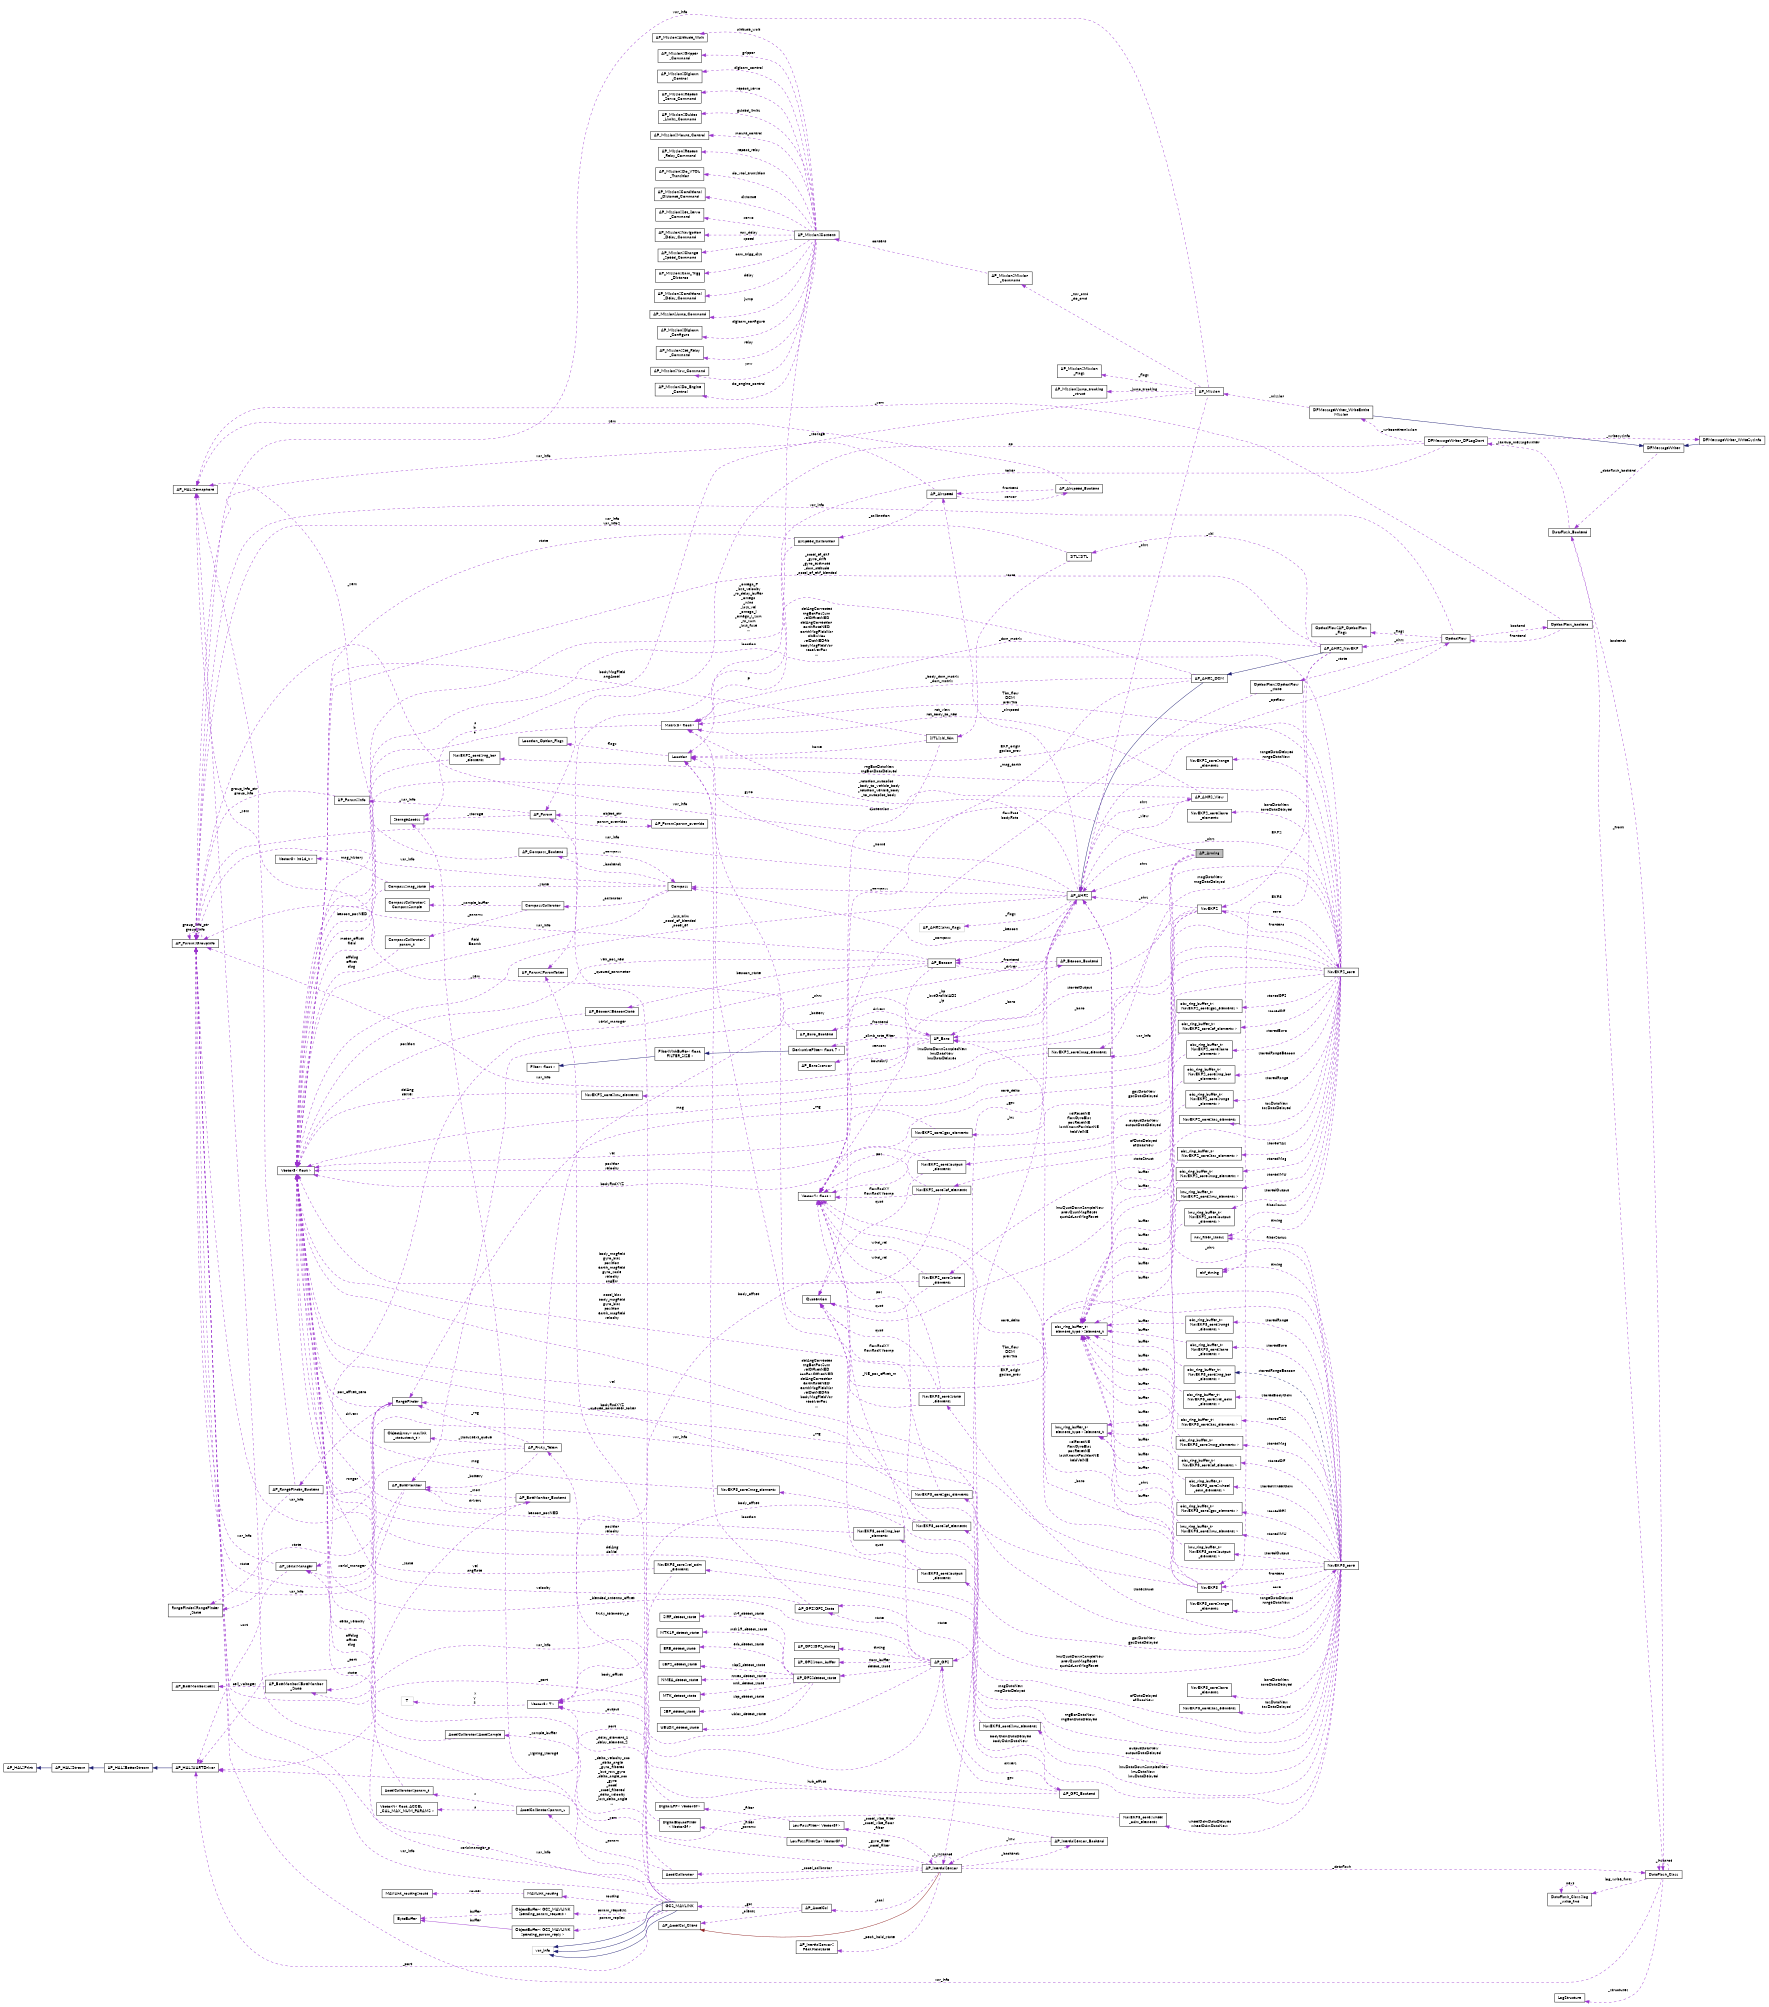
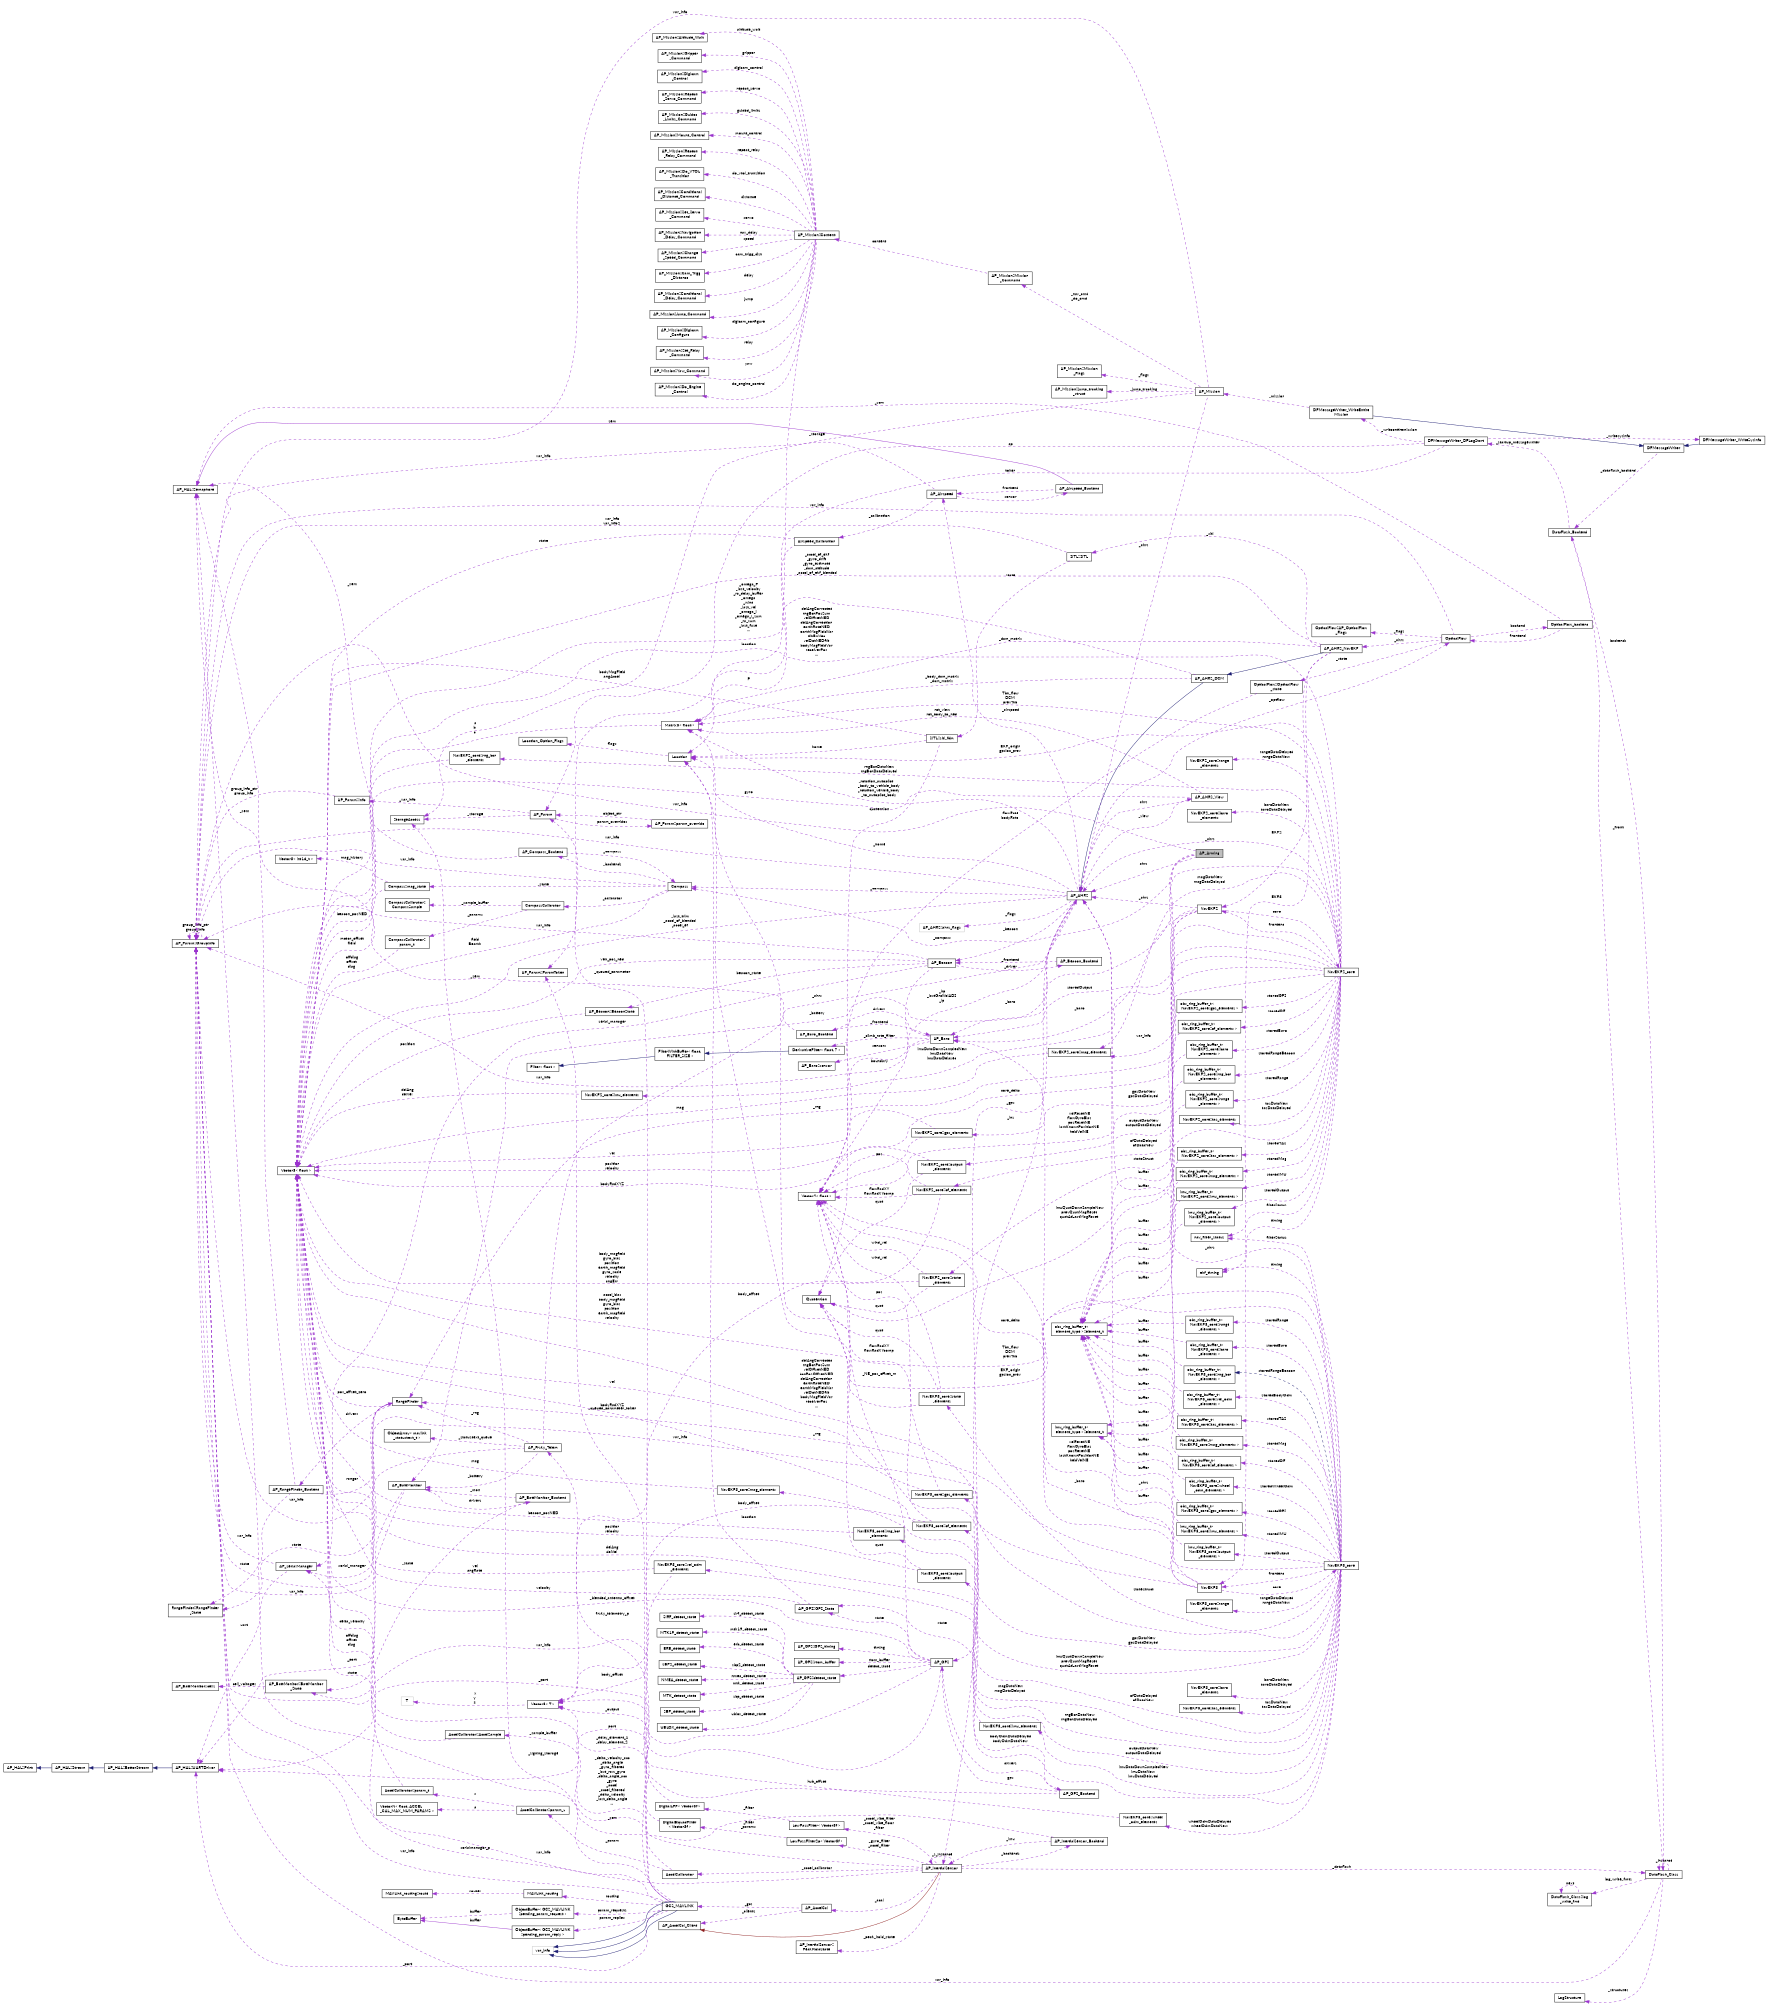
(625, 424) -> (625, 424)
(909, 878) -> none
(1209, 1422) -> (1209, 1422)
